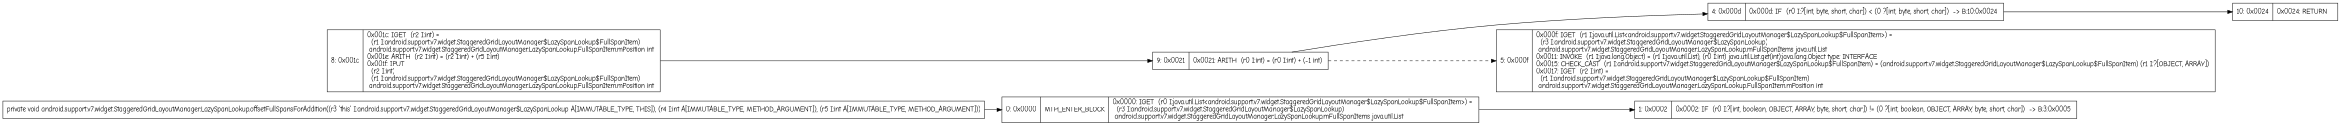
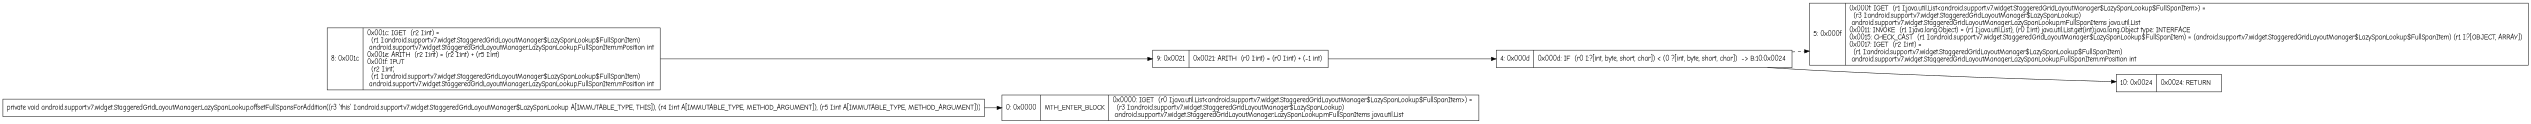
(1410, 61) -> (1798, 52)
(1856, 110) -> none
